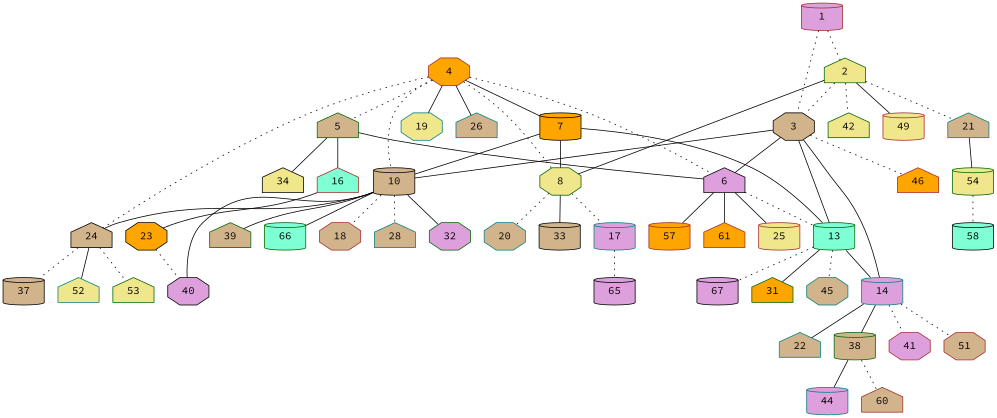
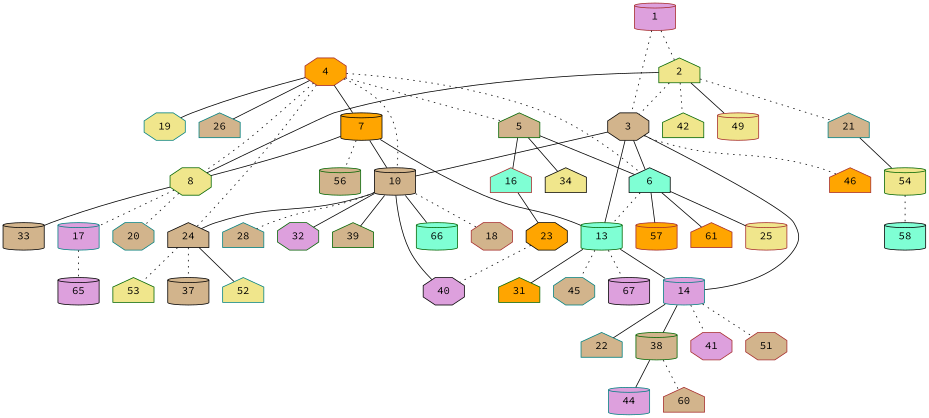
none -> (340, 181)
(724, 181) -> (650, 181)
